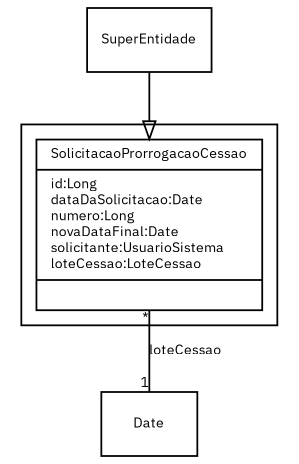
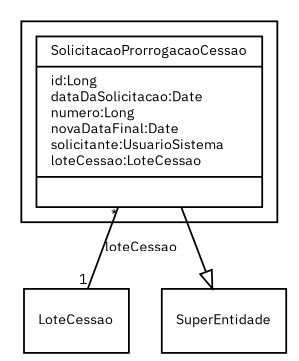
(149, 97) -> (194, 240)
(149, 424) -> (76, 321)
